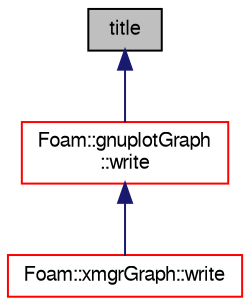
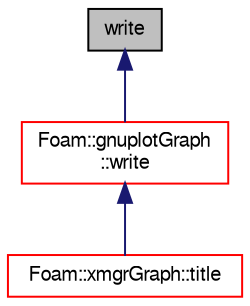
(125, 30) -> (125, 30)
(125, 276) -> (125, 276)
